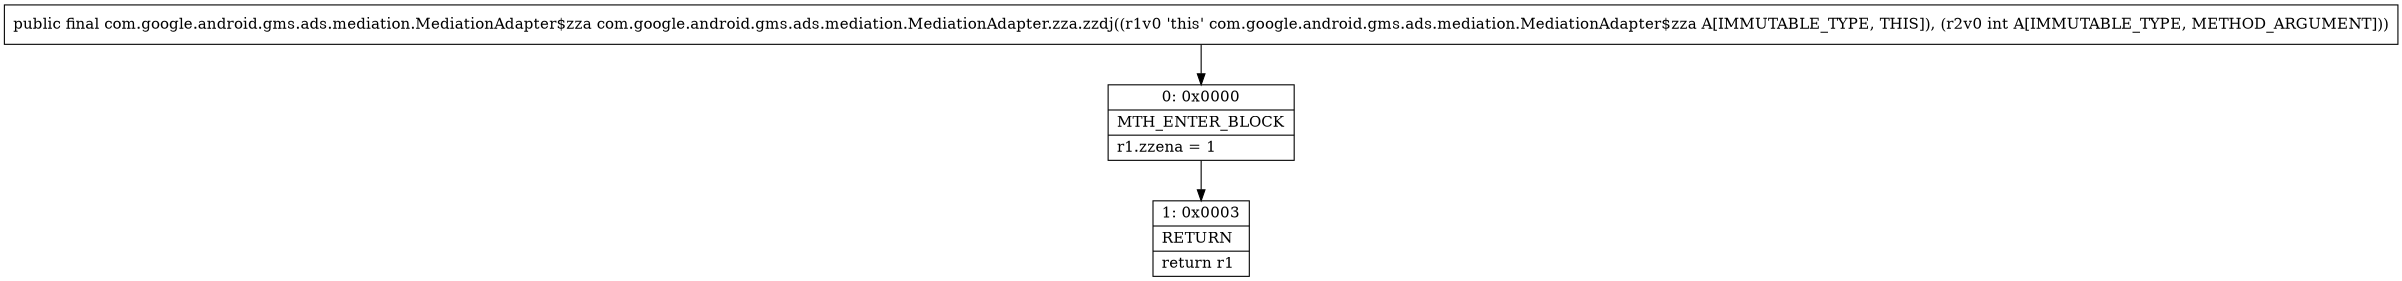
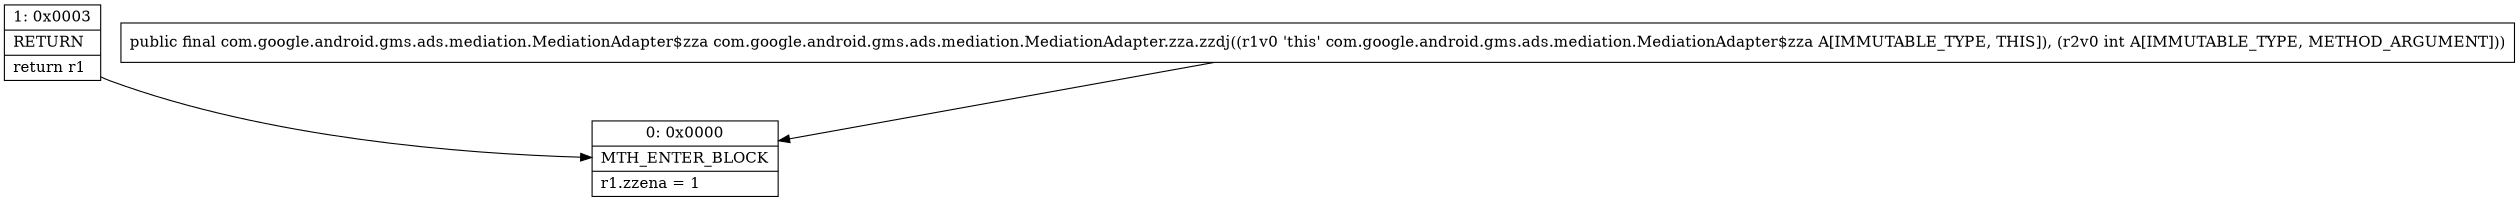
(1201, 175) -> (337, 136)
